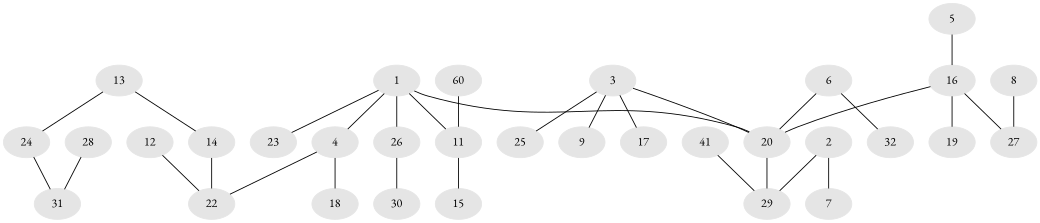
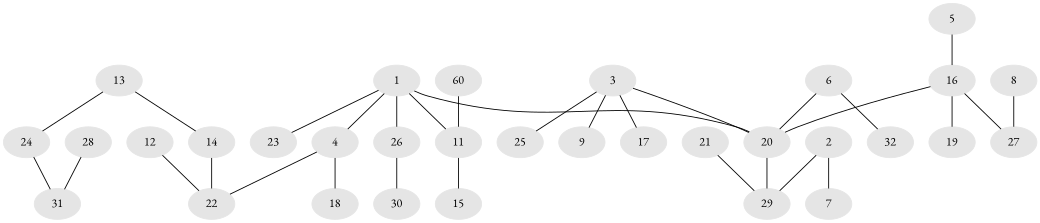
(705, 142) -> (705, 142)
